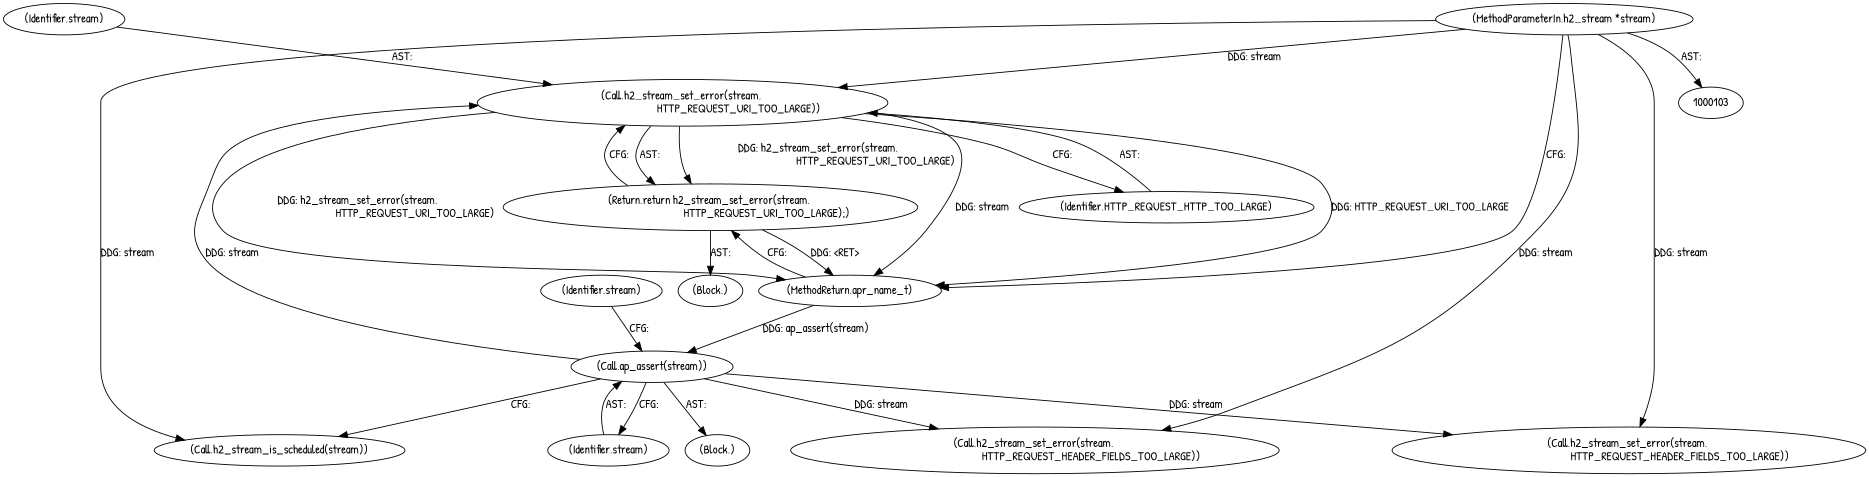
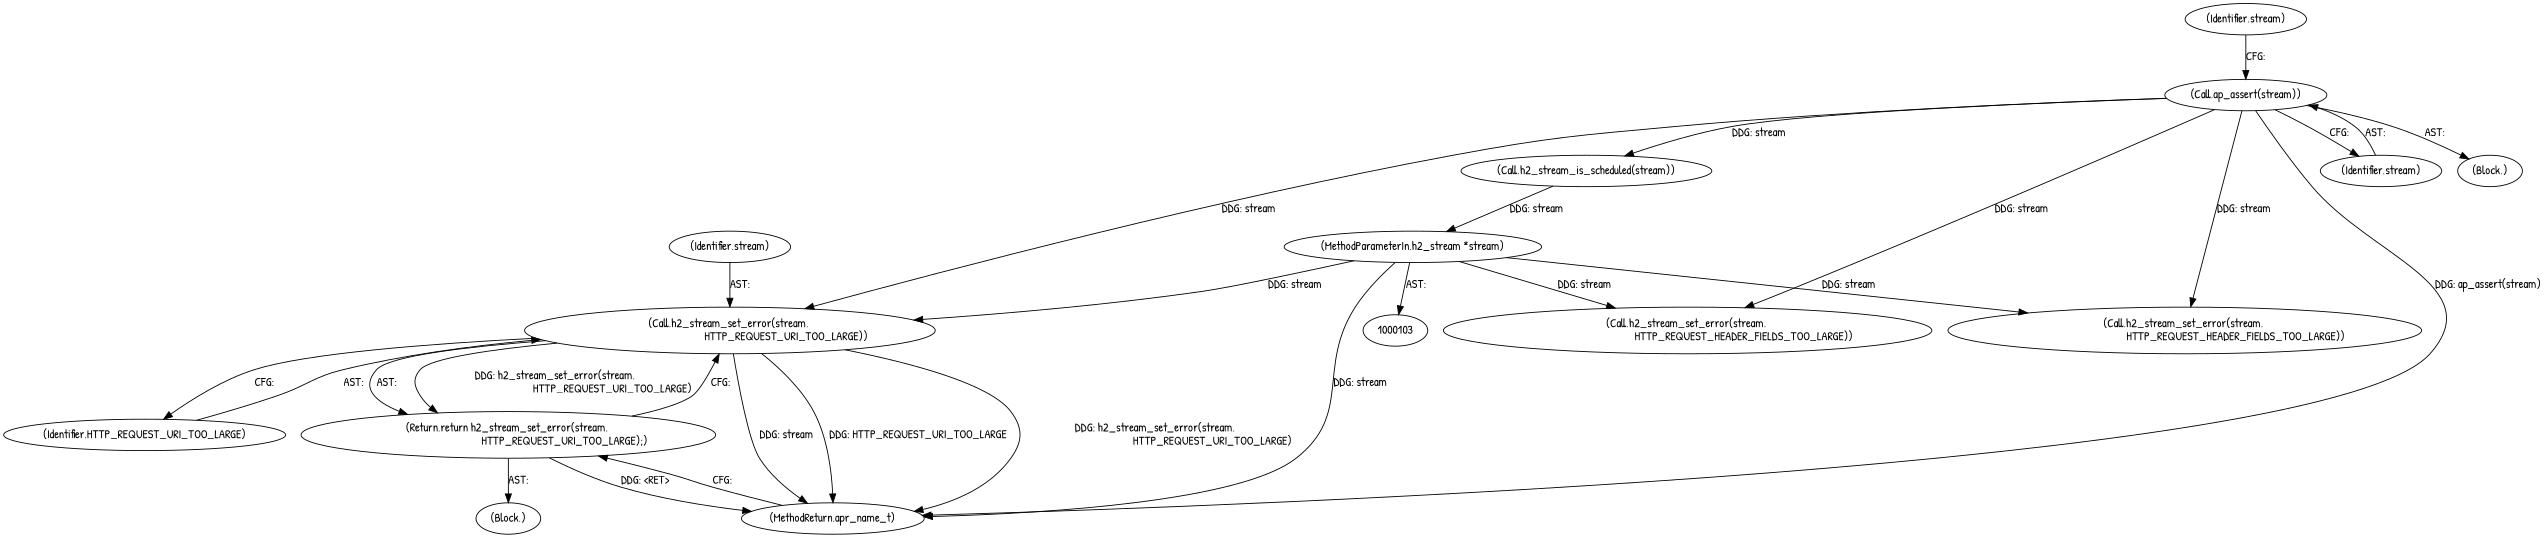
(576, 40) -> (1504, 207)
(1557, 155) -> (1360, 383)
(1167, 207) -> (145, 435)
(755, 327) -> (1850, 465)
(522, 405) -> (1759, 133)
